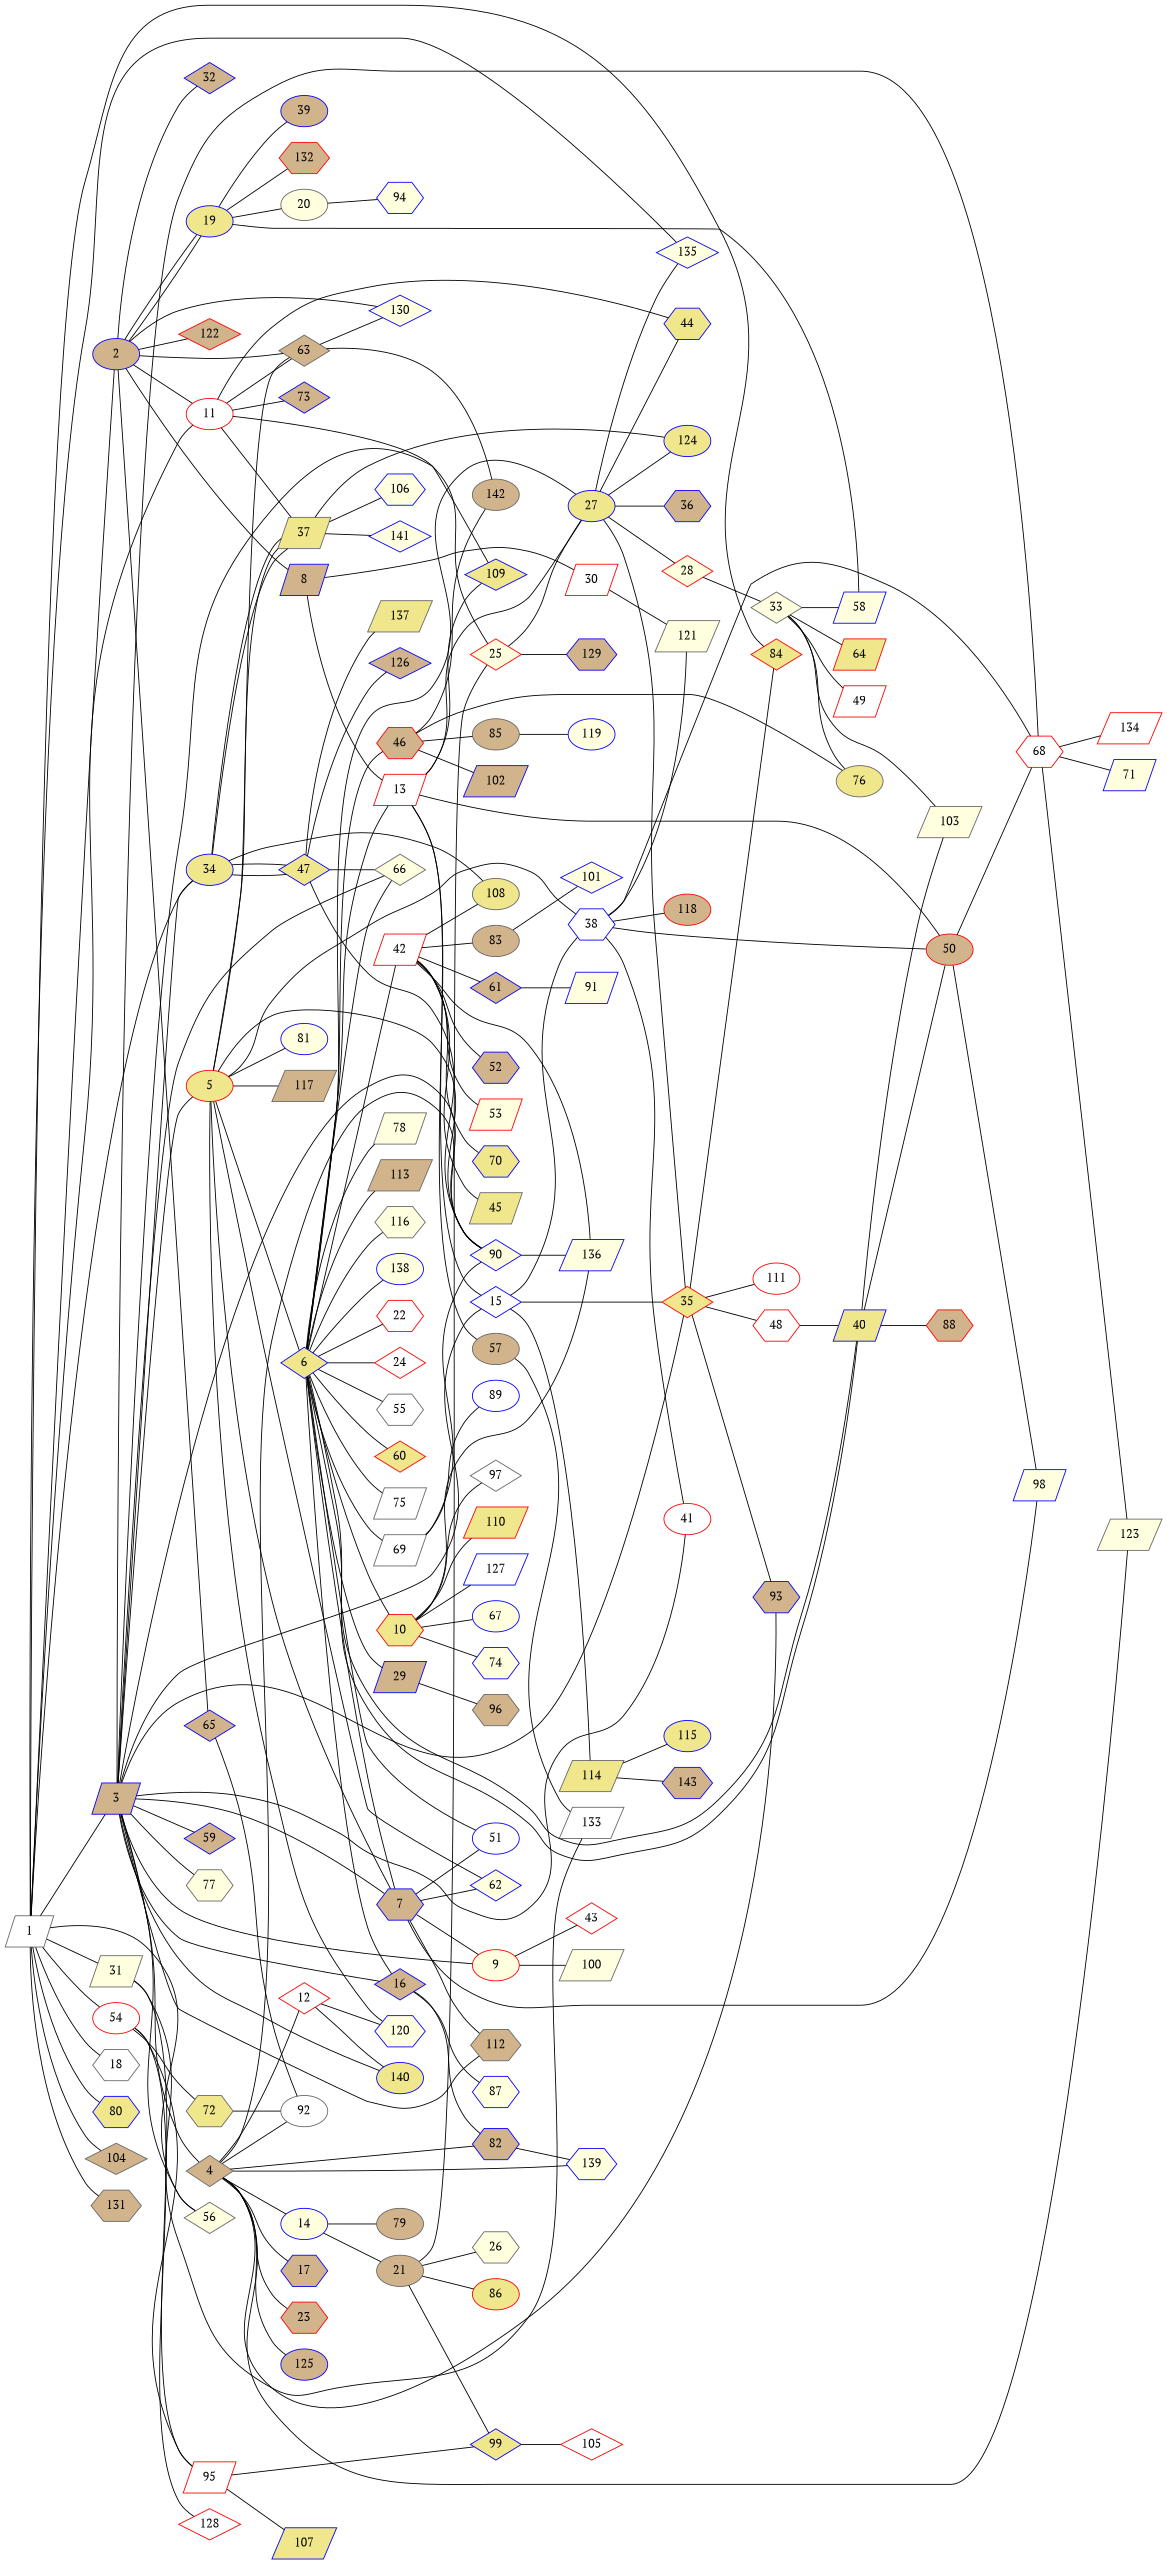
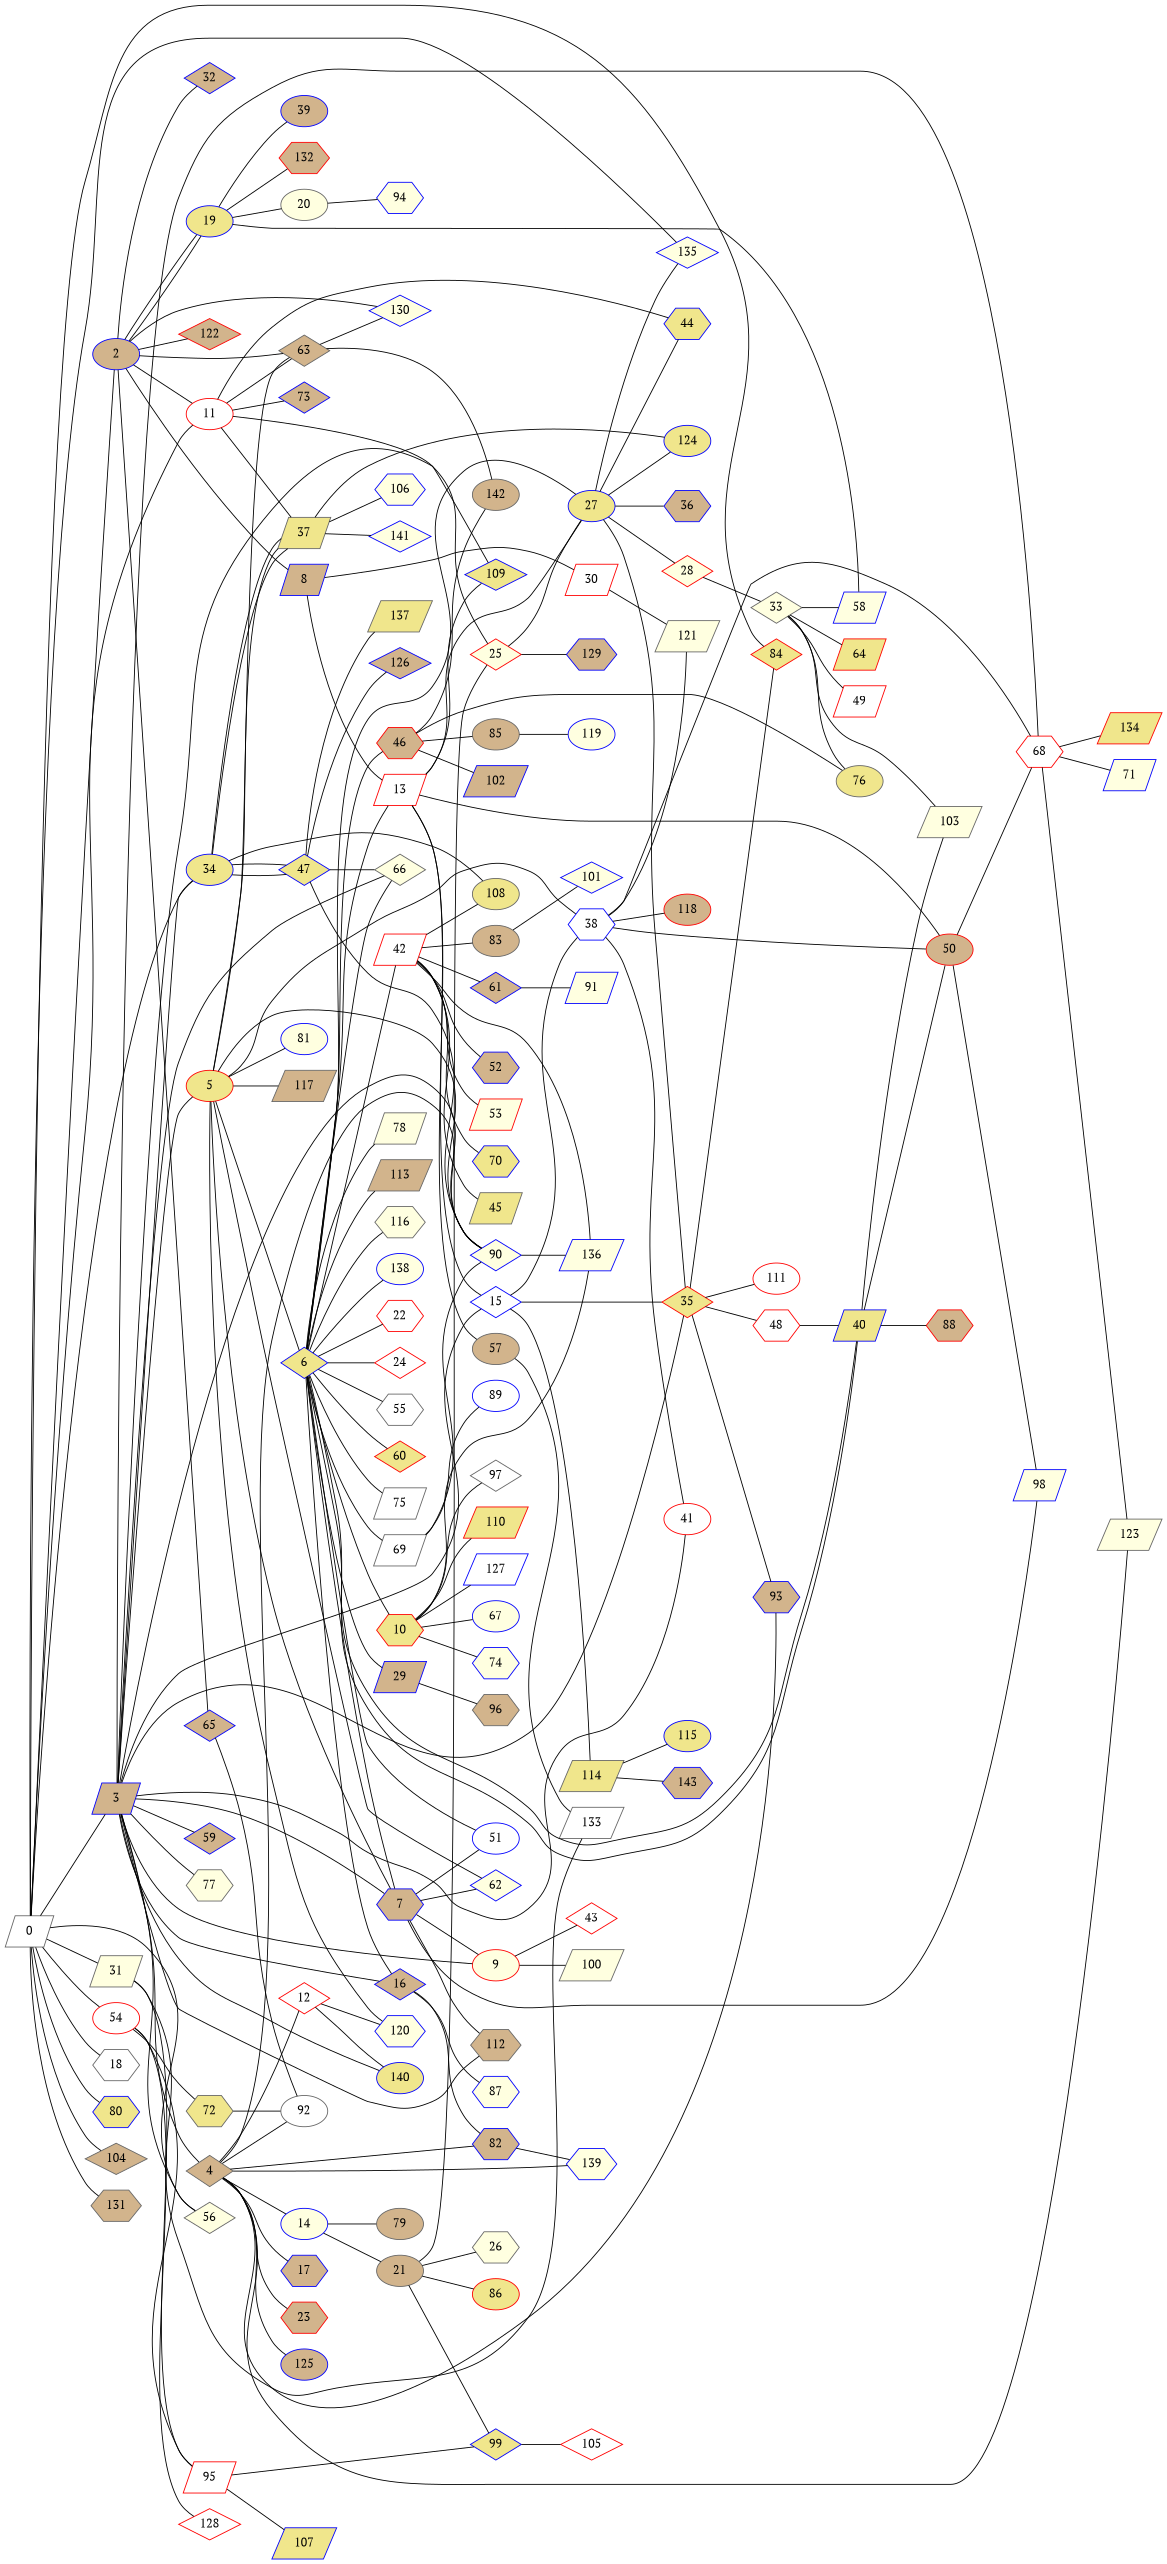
(1130, 728) -> (1130, 728)
(30, 1931) -> (30, 1931)
